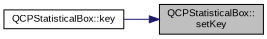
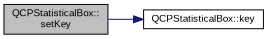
(137, 19) -> (121, 19)
